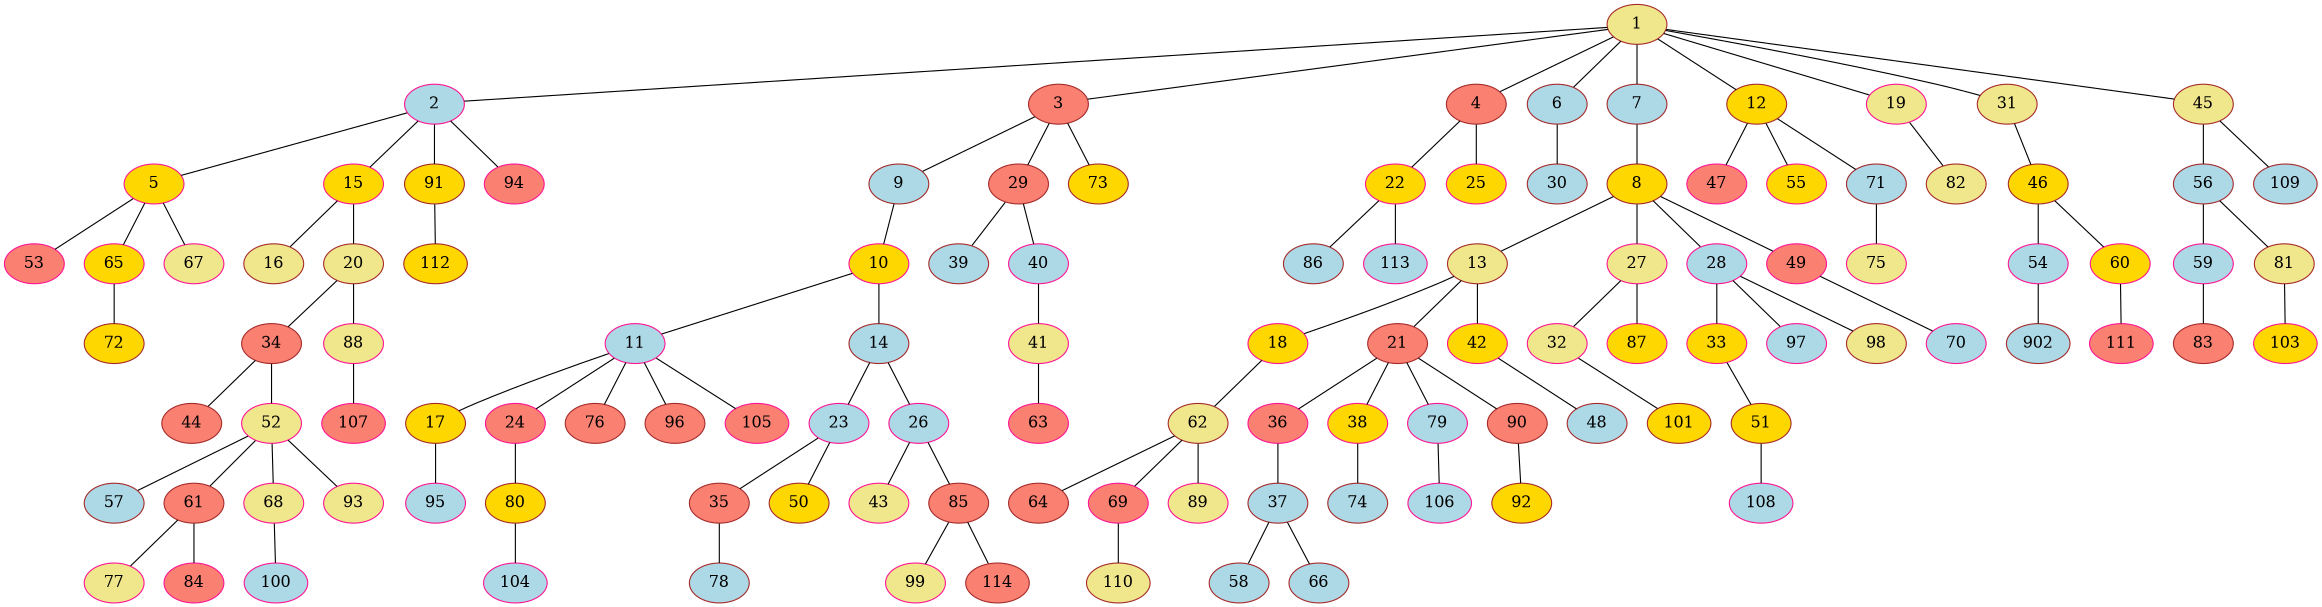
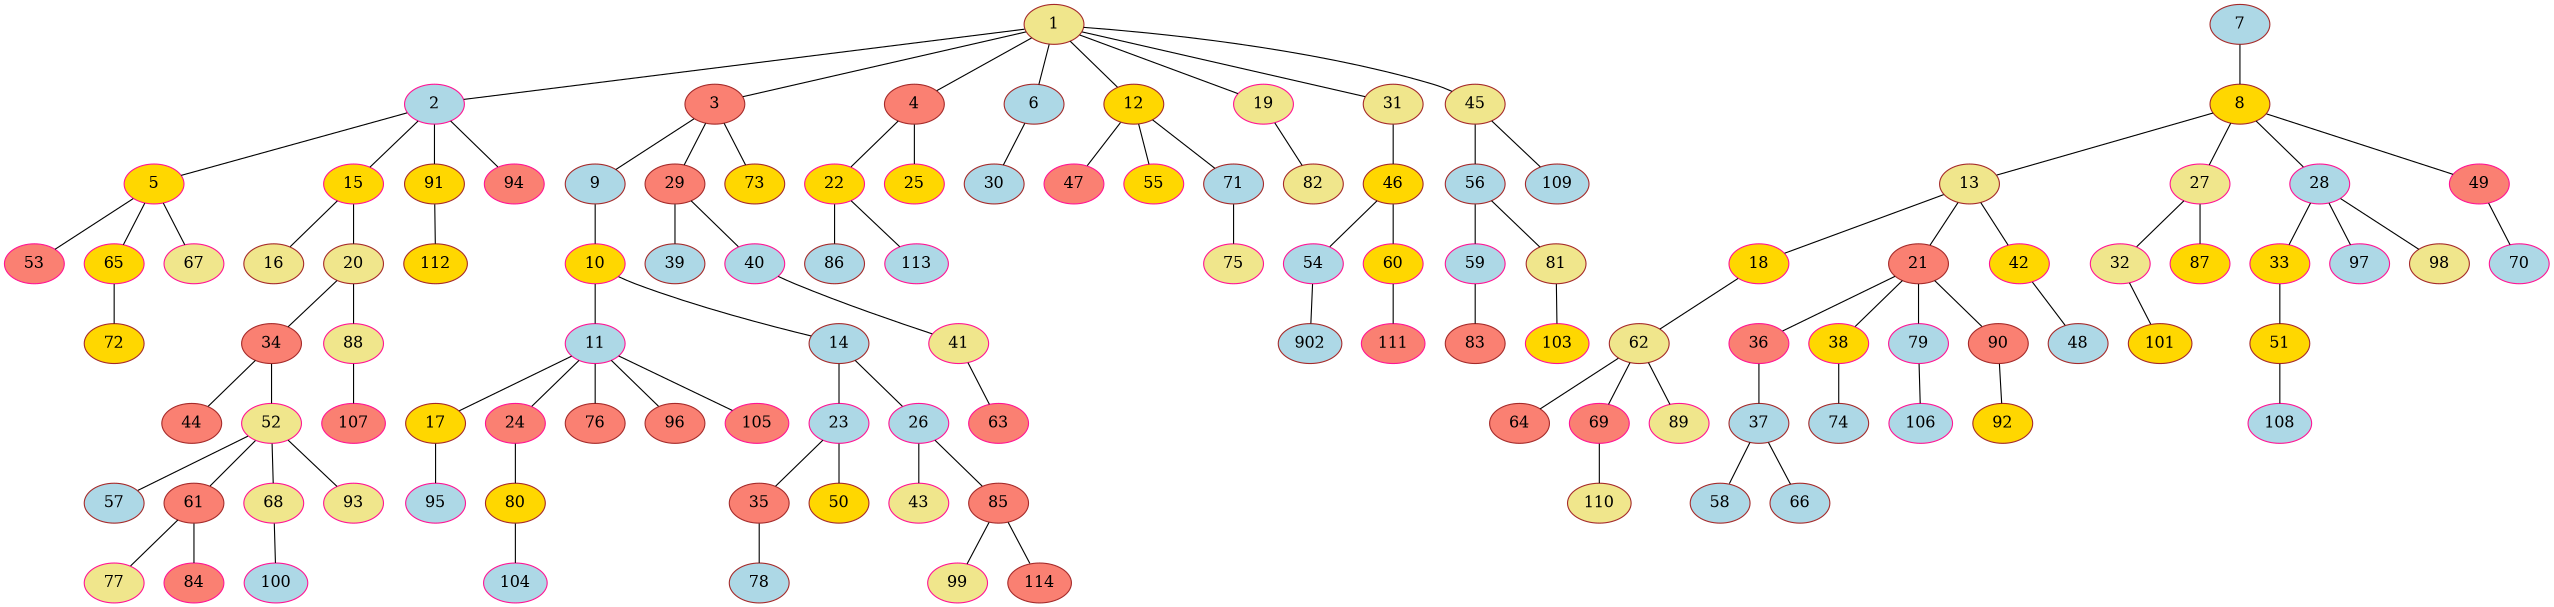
(1637, 64) -> none
